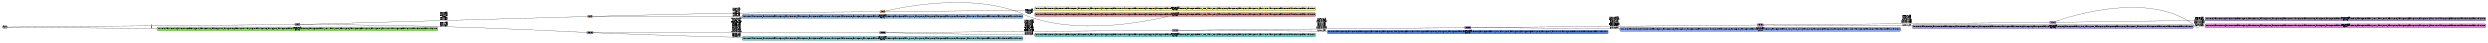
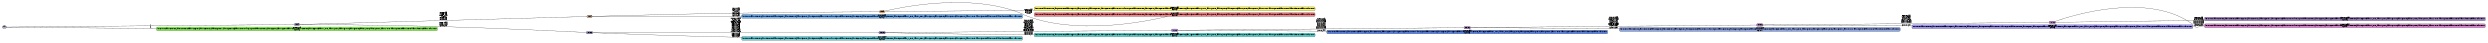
(5, 27) -> (4, 27)
